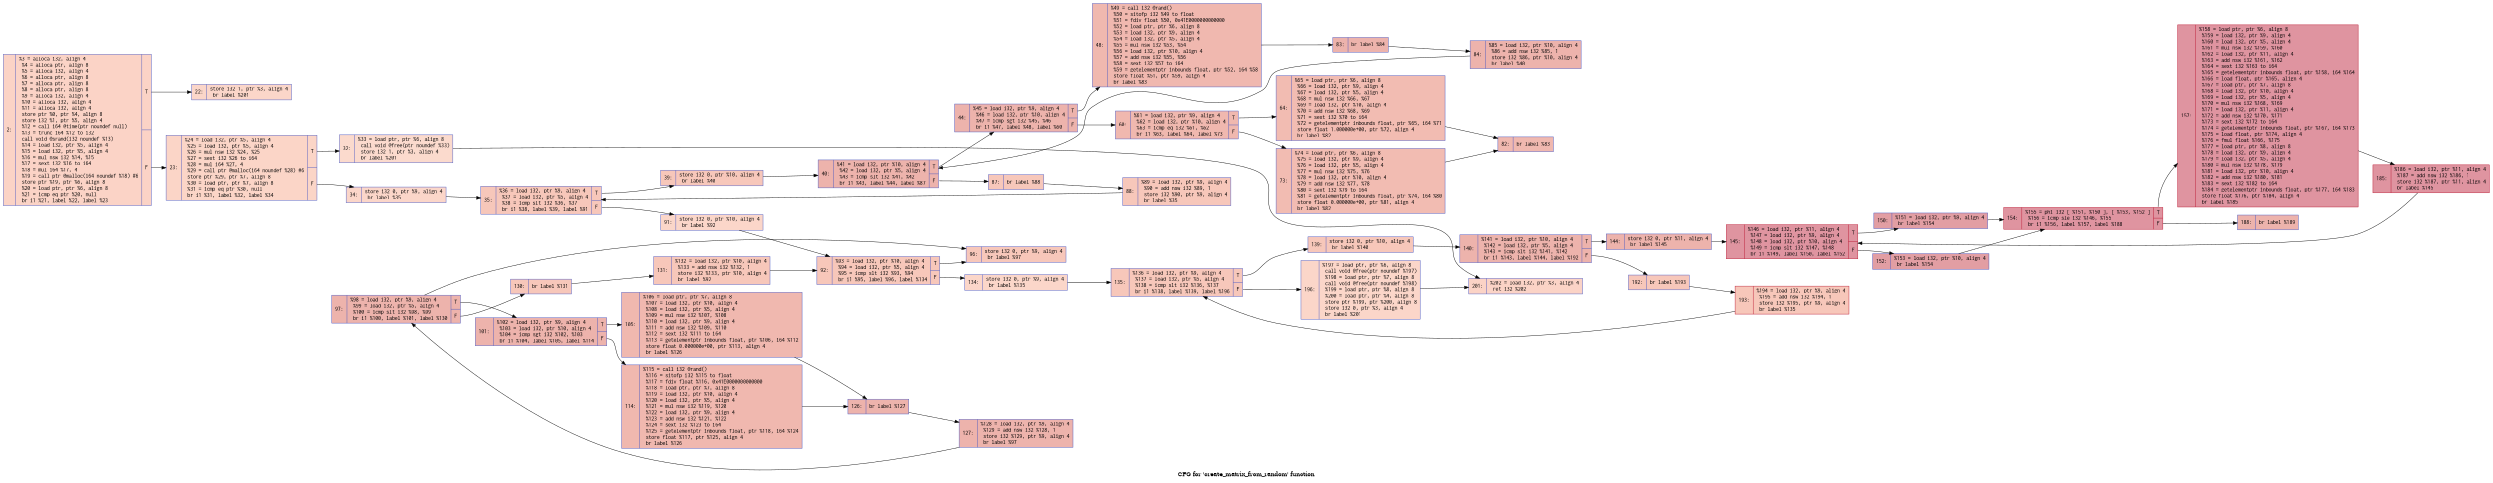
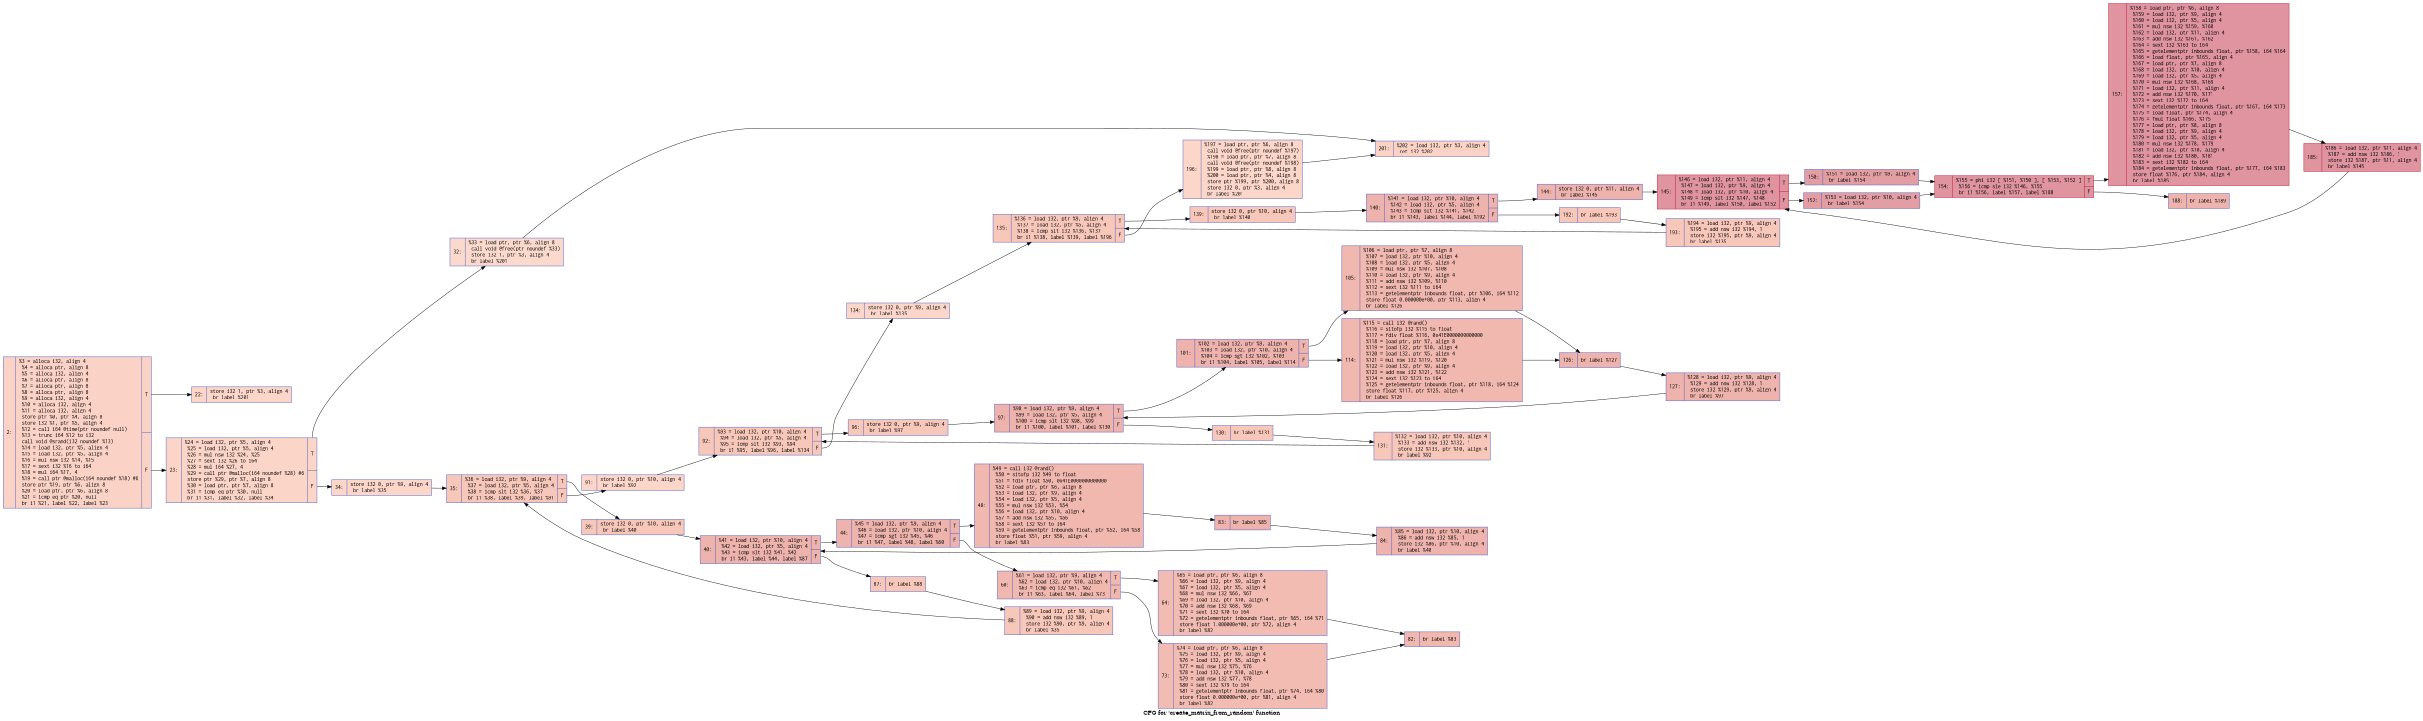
(1368, 45) -> (1250, 522)
(690, 242) -> (969, 423)
(1792, 300) -> (1723, 233)
